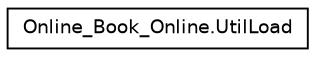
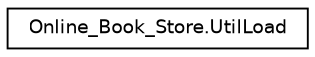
(158, 29) -> (158, 29)
